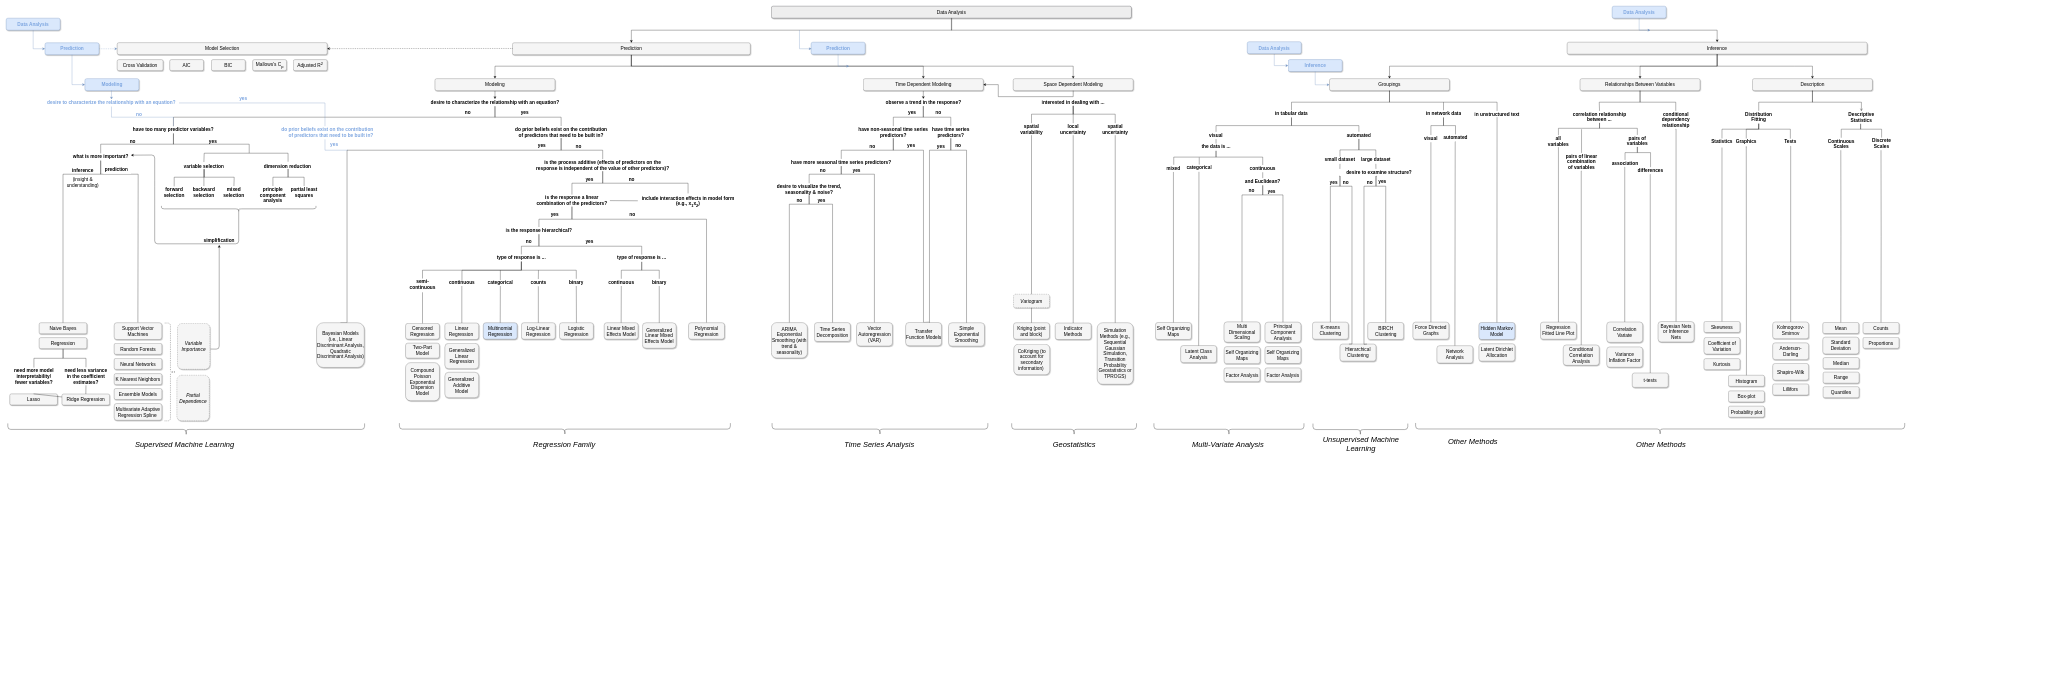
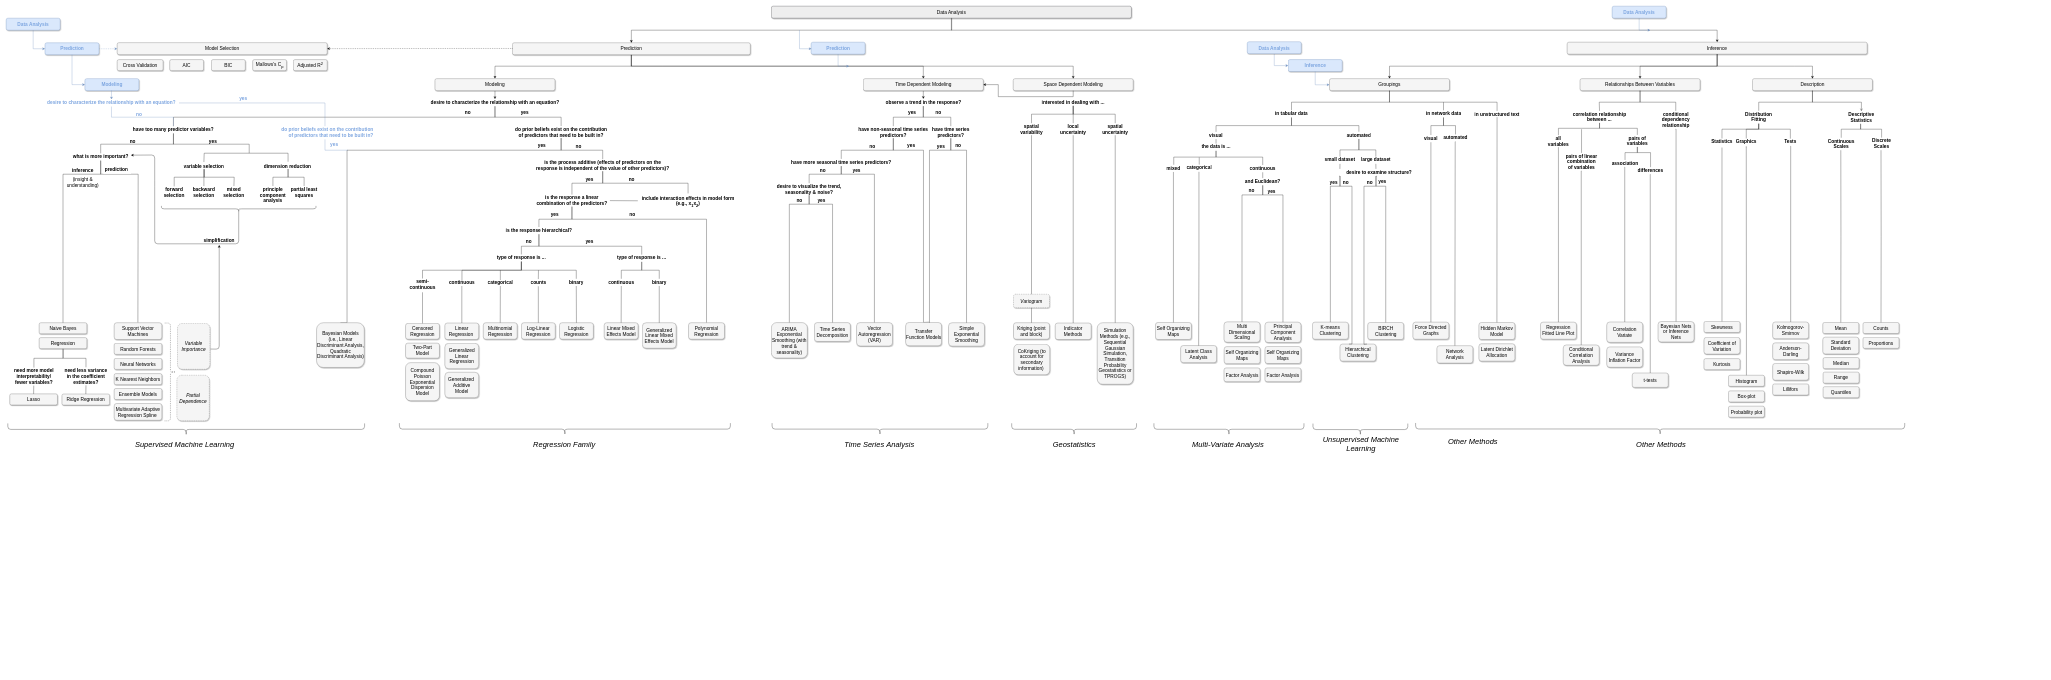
(500, 331) -> (500, 331)
(1497, 331) -> (1497, 331)
(48, 395) -> (34, 390)
